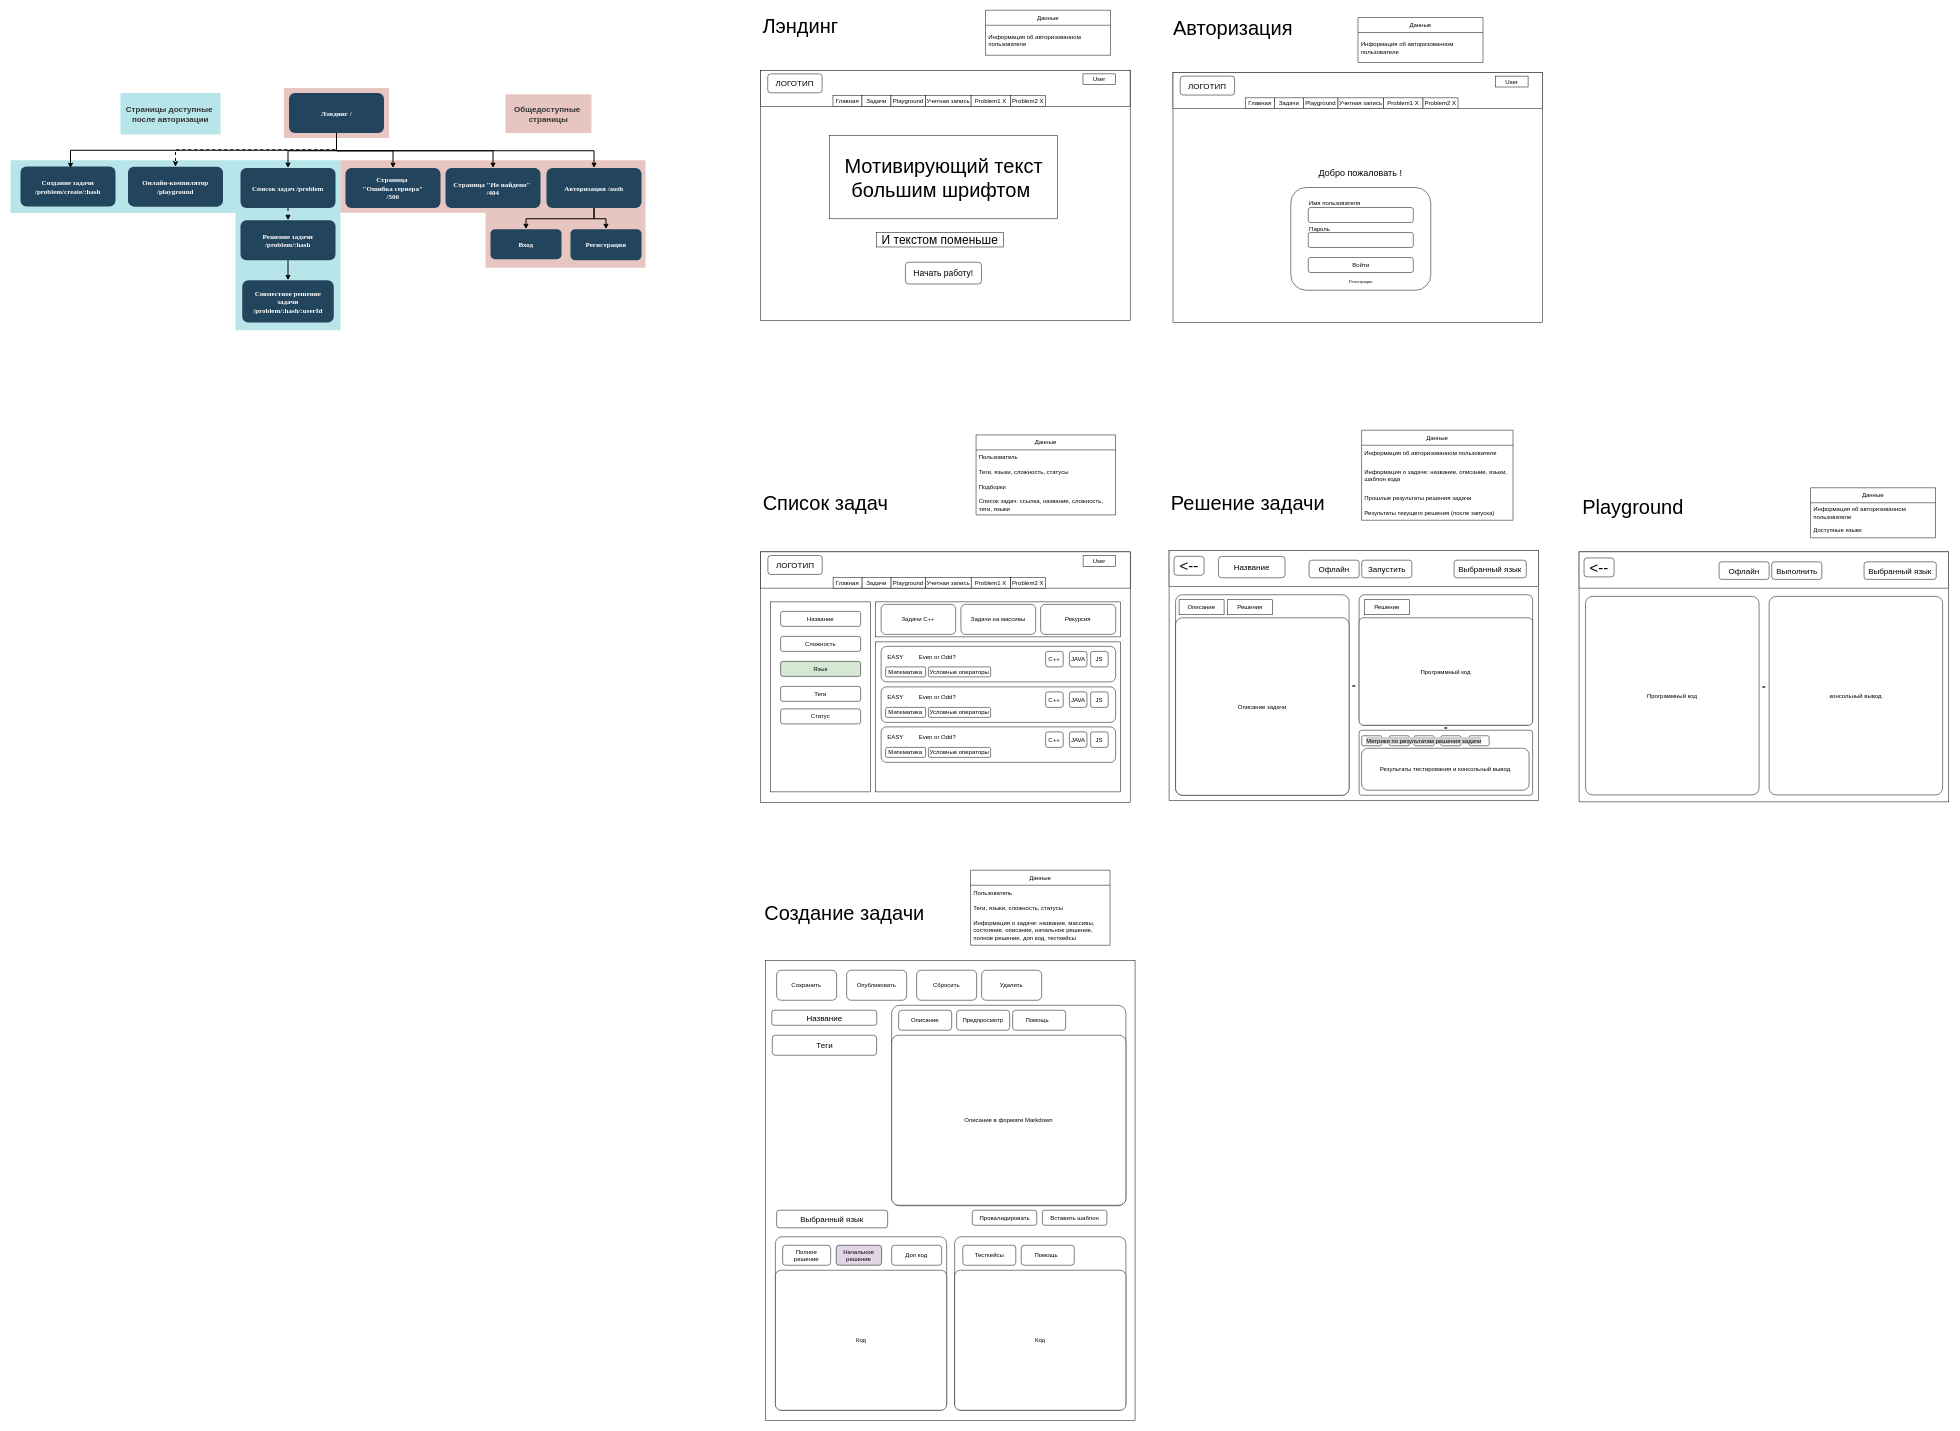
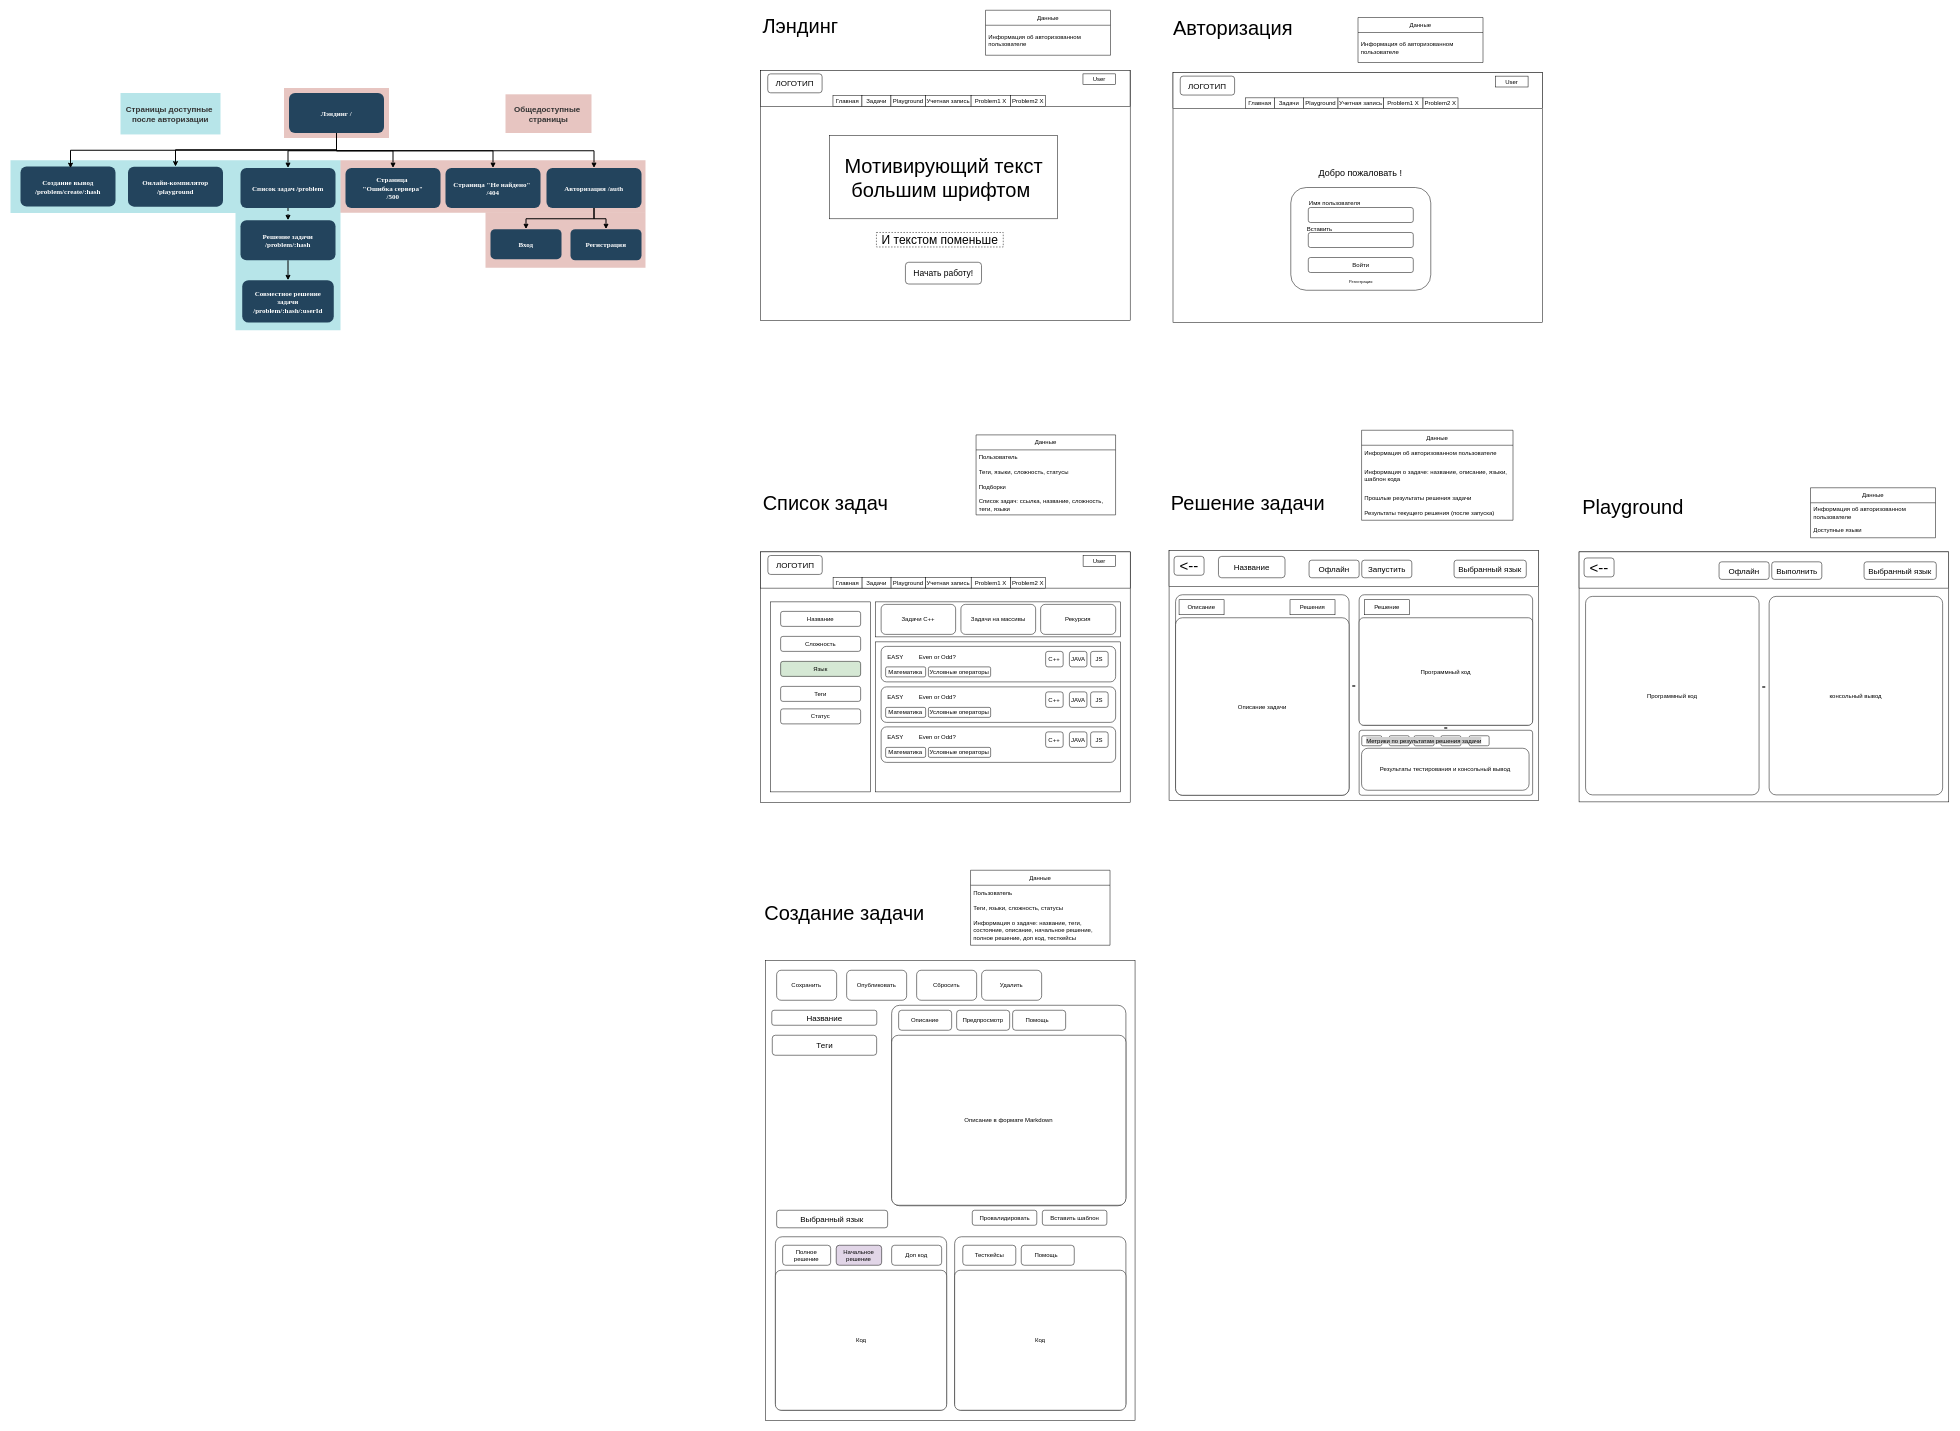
(175, 157) -> (175, 157)
(68, 183) -> (68, 183)
(1320, 229) -> (1320, 229)
(940, 240) -> (940, 240)
(1250, 607) -> (1312, 607)
(1041, 930) -> (1041, 930)
